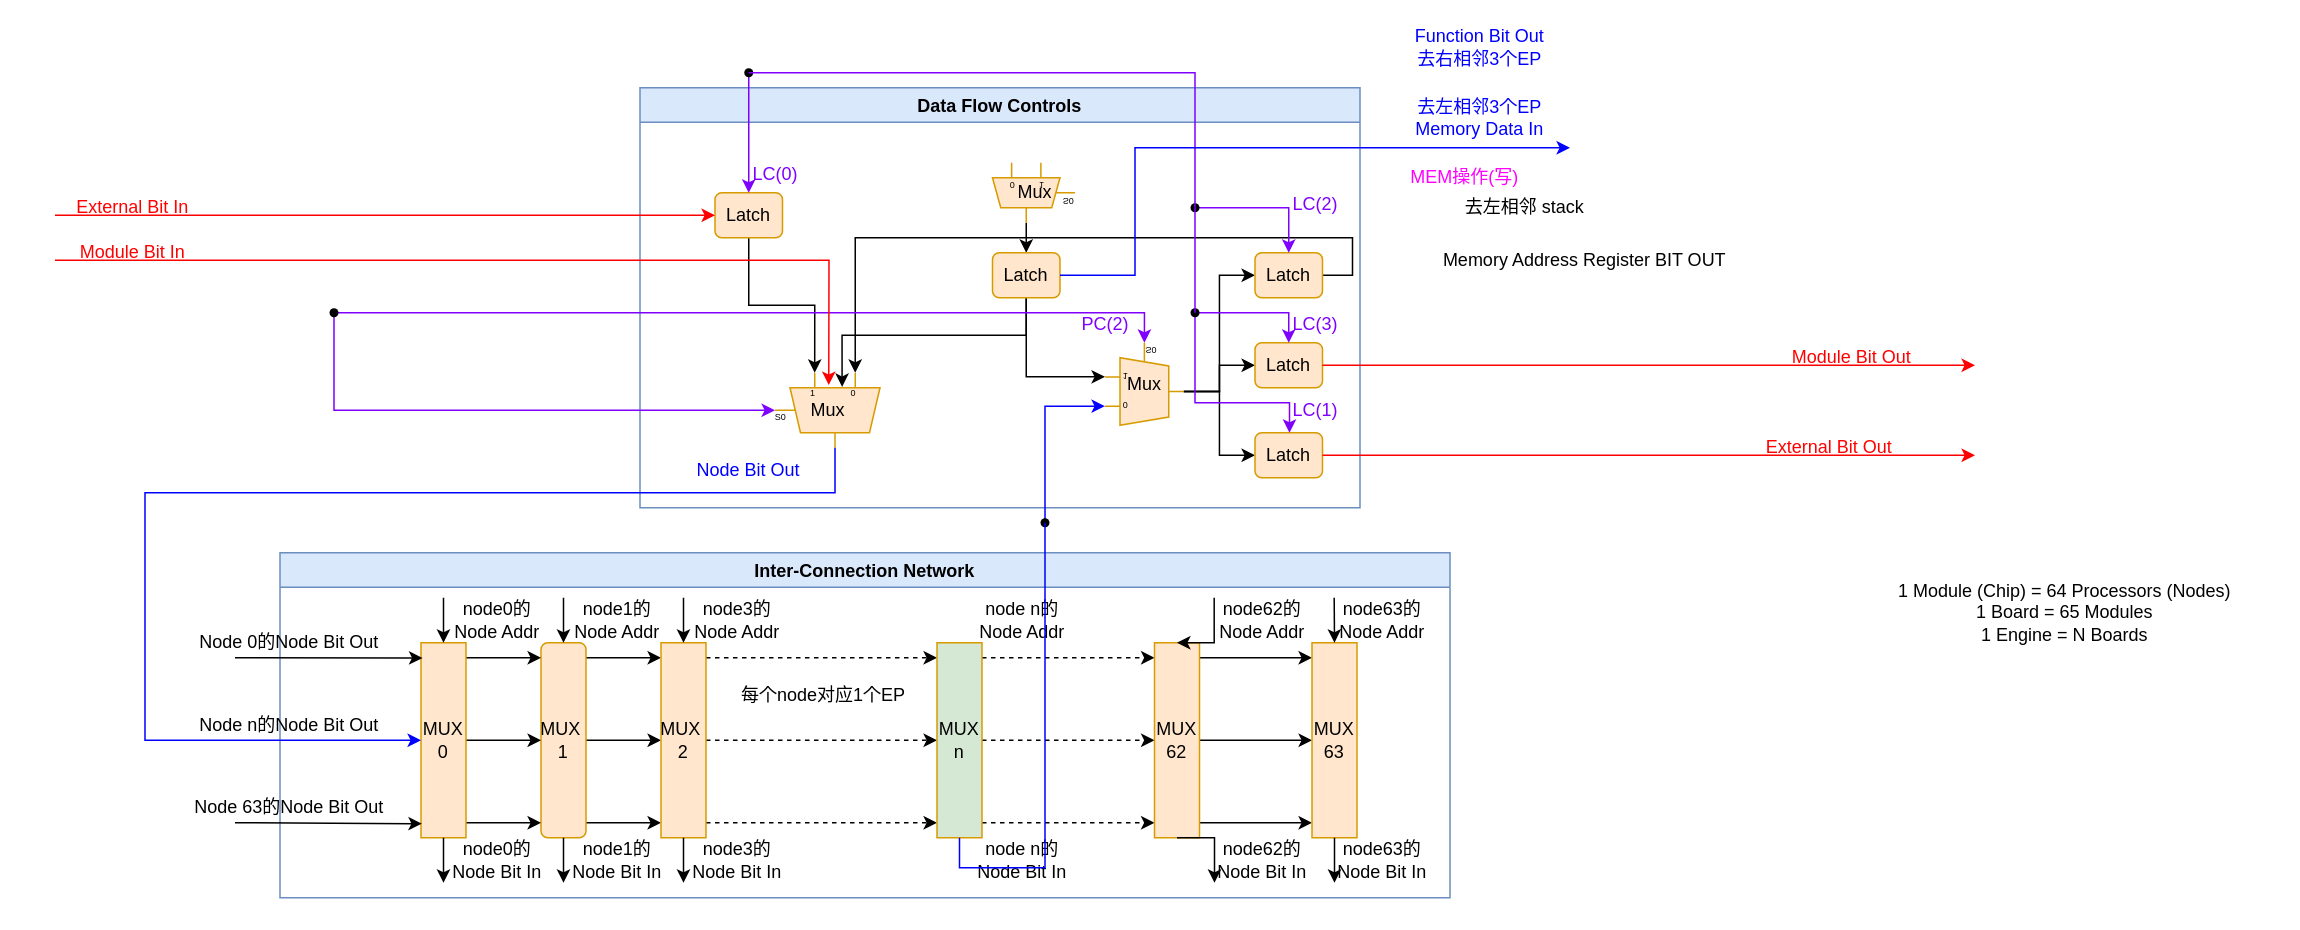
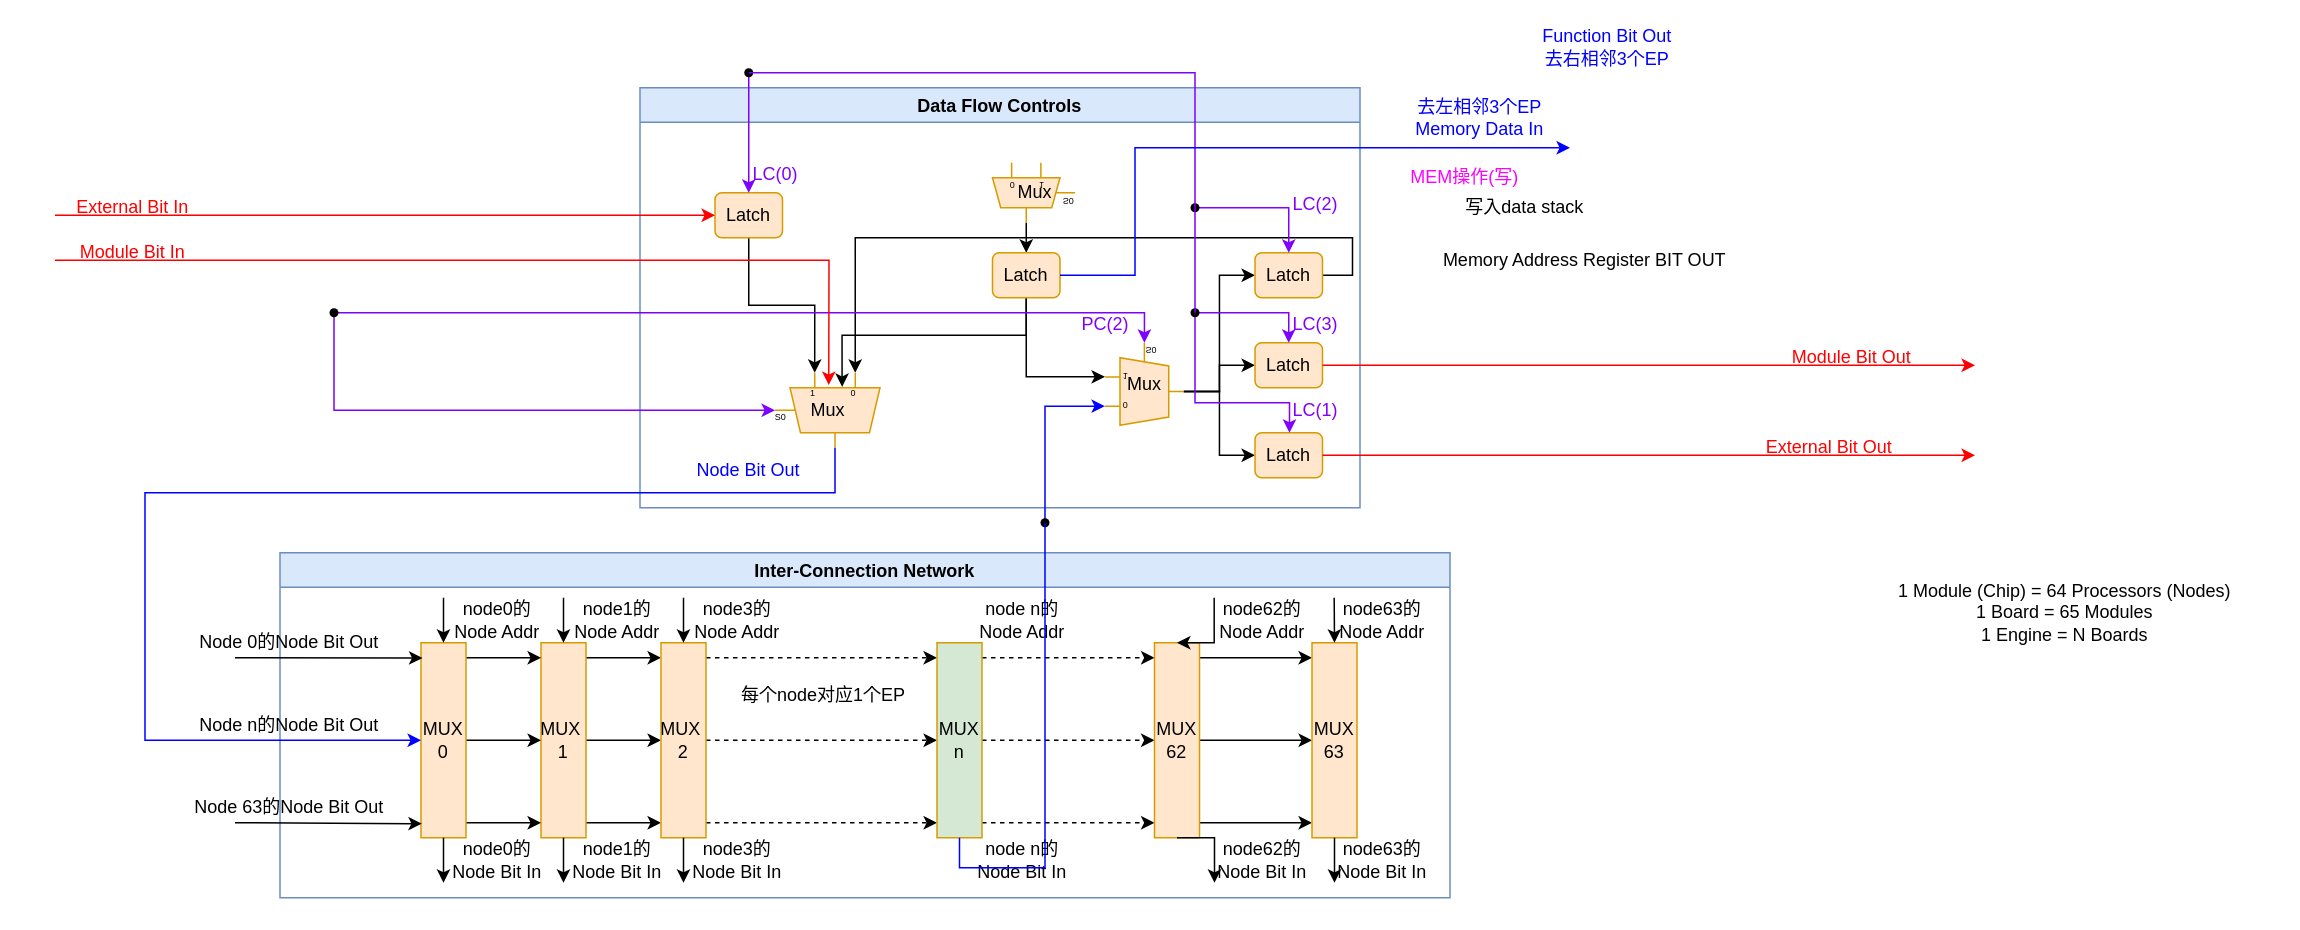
(1480, 47) -> (1607, 47)
(1525, 208) -> (1525, 208)
(563, 740) -> (563, 740)
